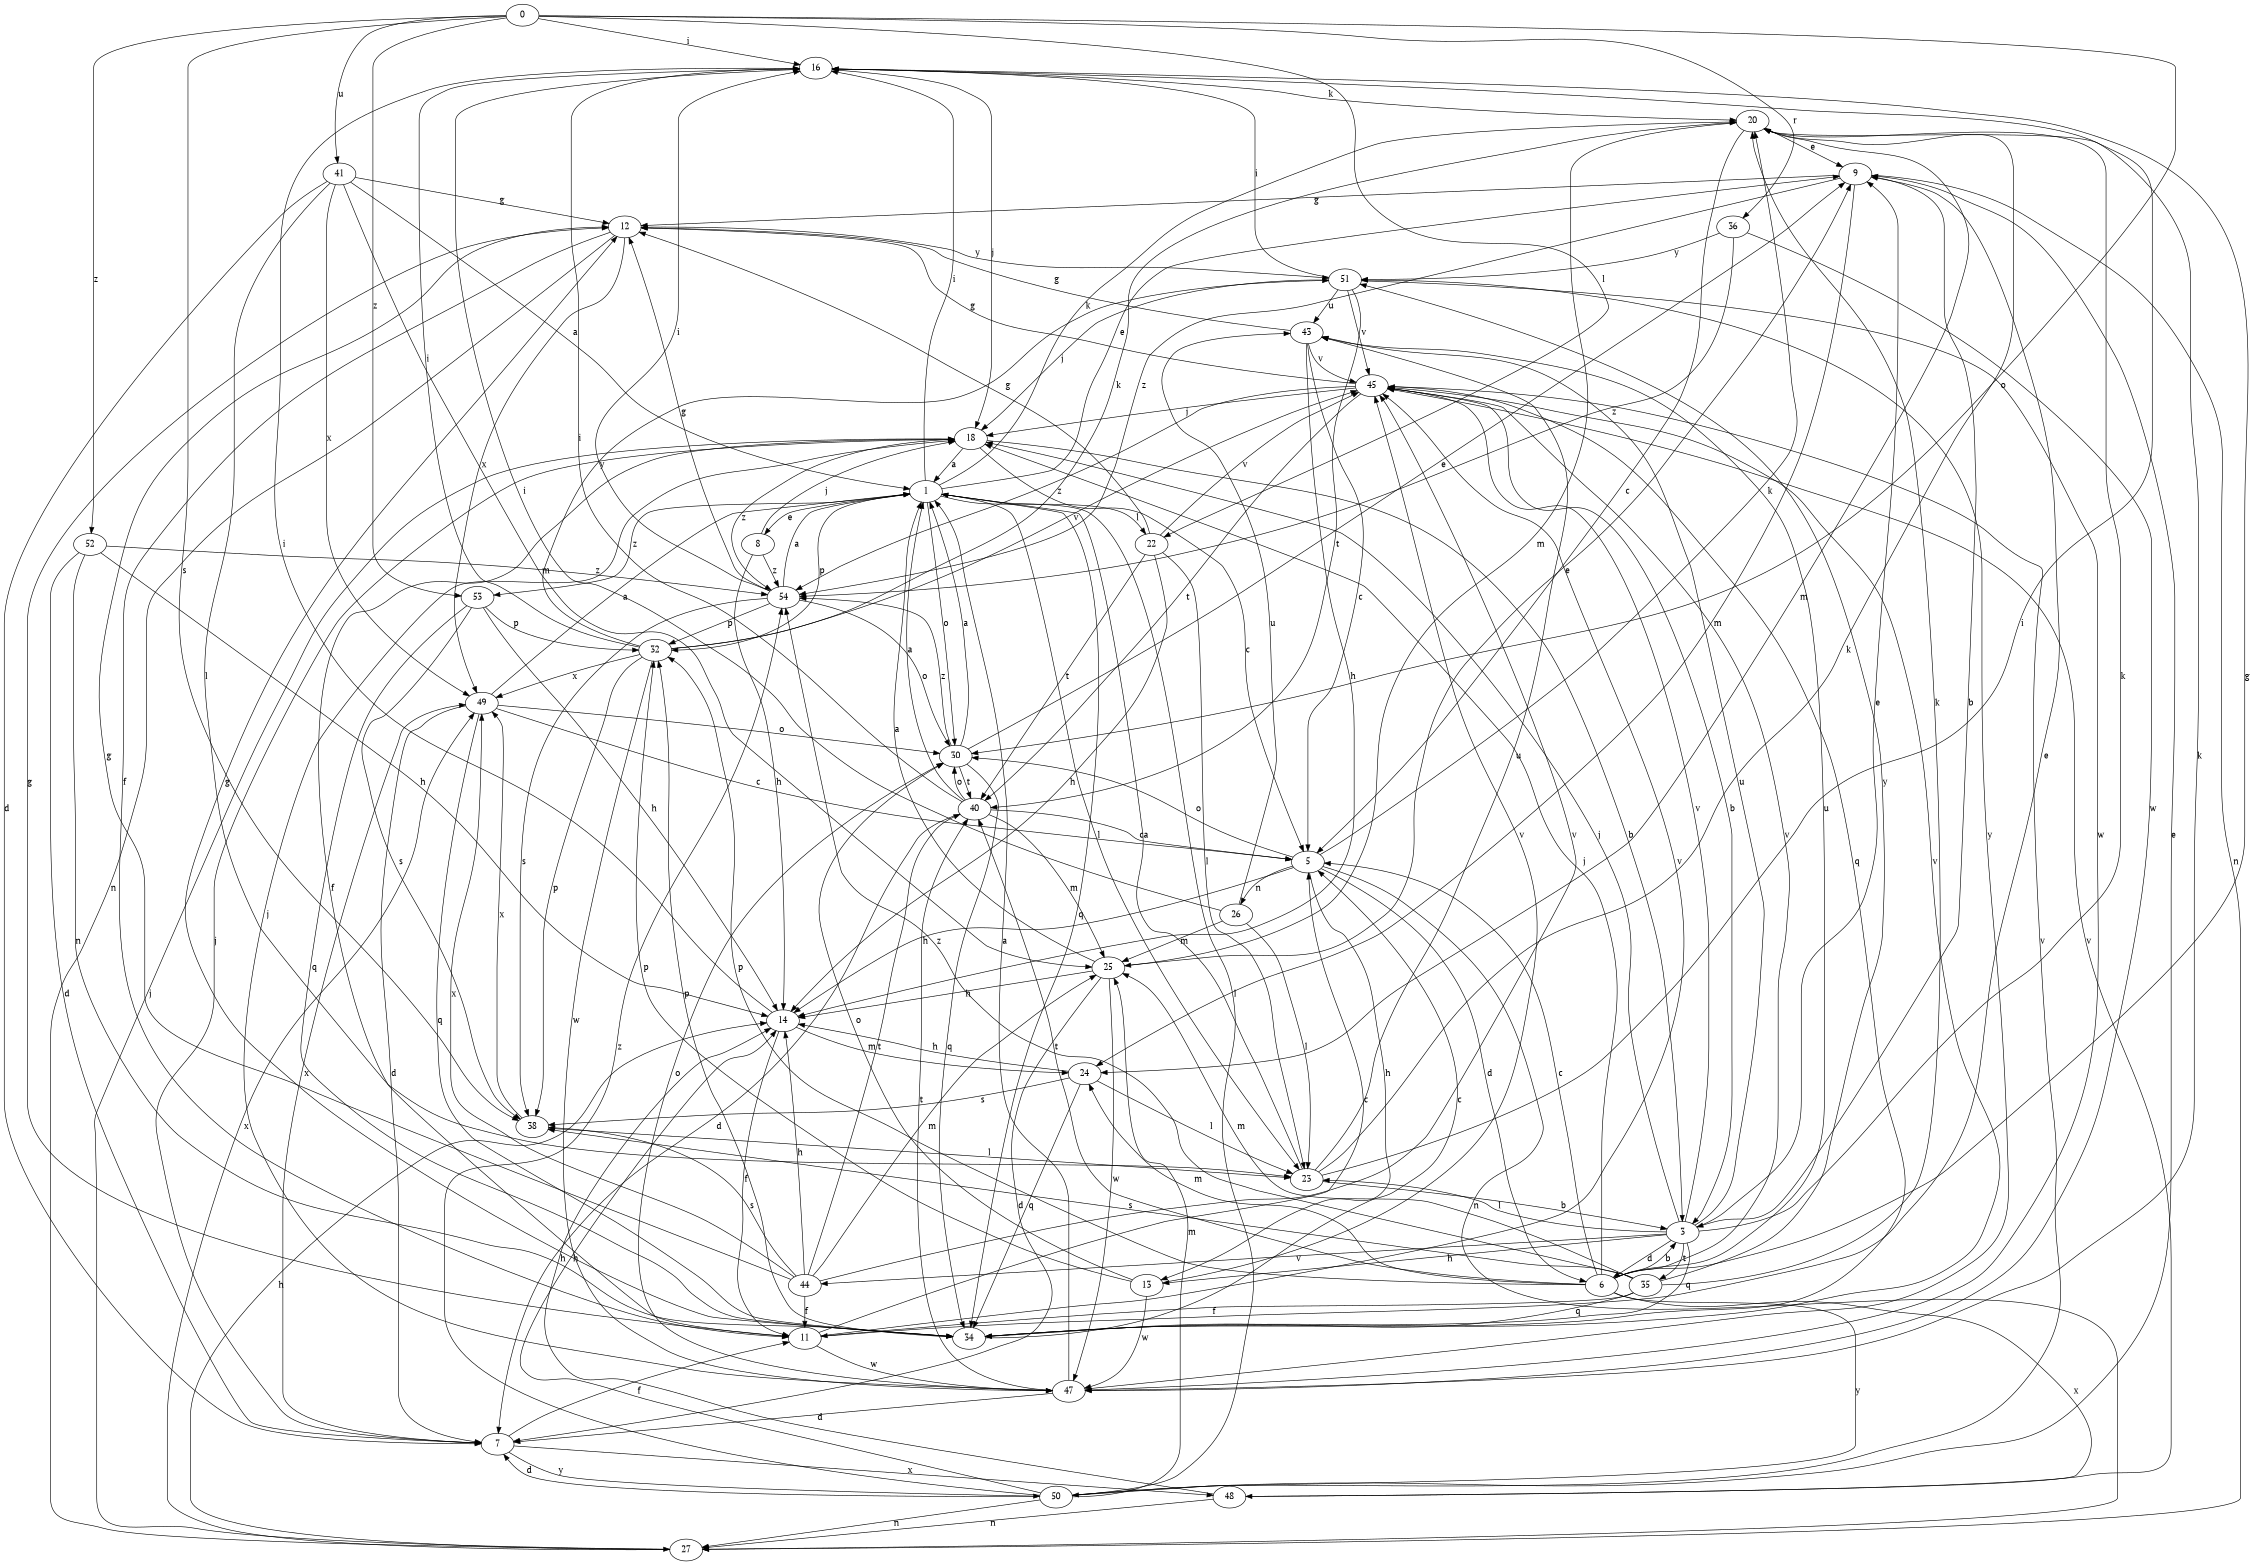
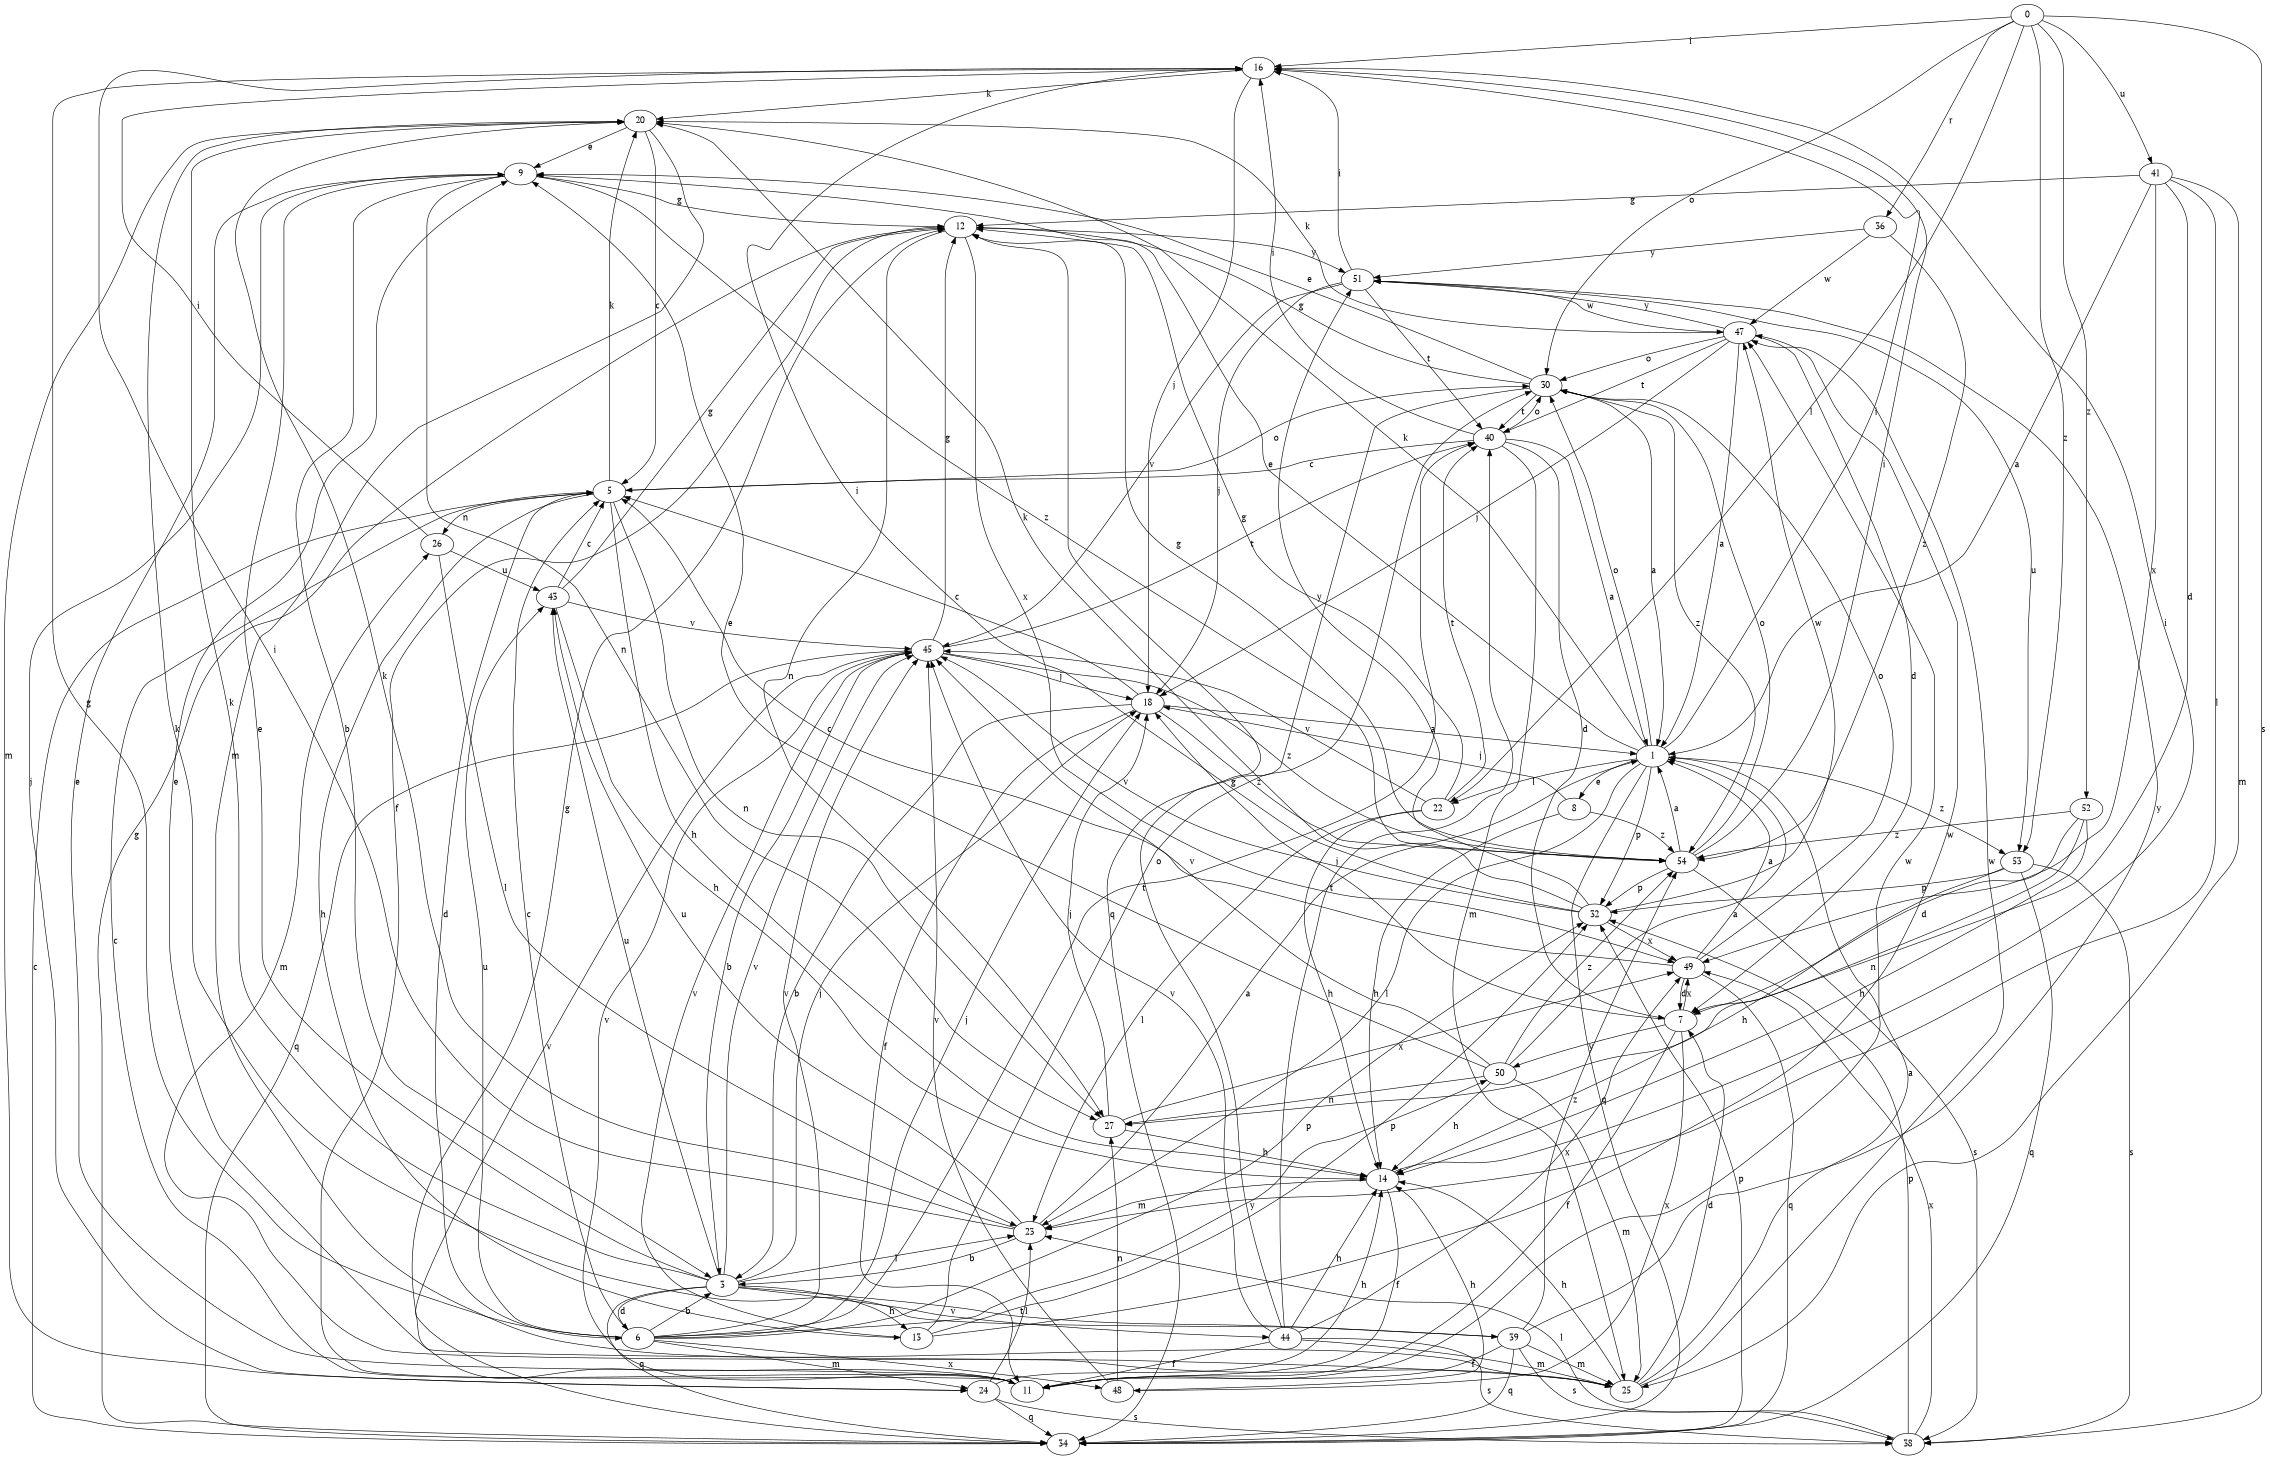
none -> (1261, 290)
(1327, 305) -> (1877, 350)
(1718, 624) -> (31, 783)
(555, 874) -> (1891, 1098)
(1173, 941) -> (397, 1351)
(1235, 994) -> (1735, 915)
(927, 1062) -> (1206, 1191)
(262, 1188) -> (1642, 1053)
(1646, 1285) -> (1514, 1338)
(770, 1494) -> none
